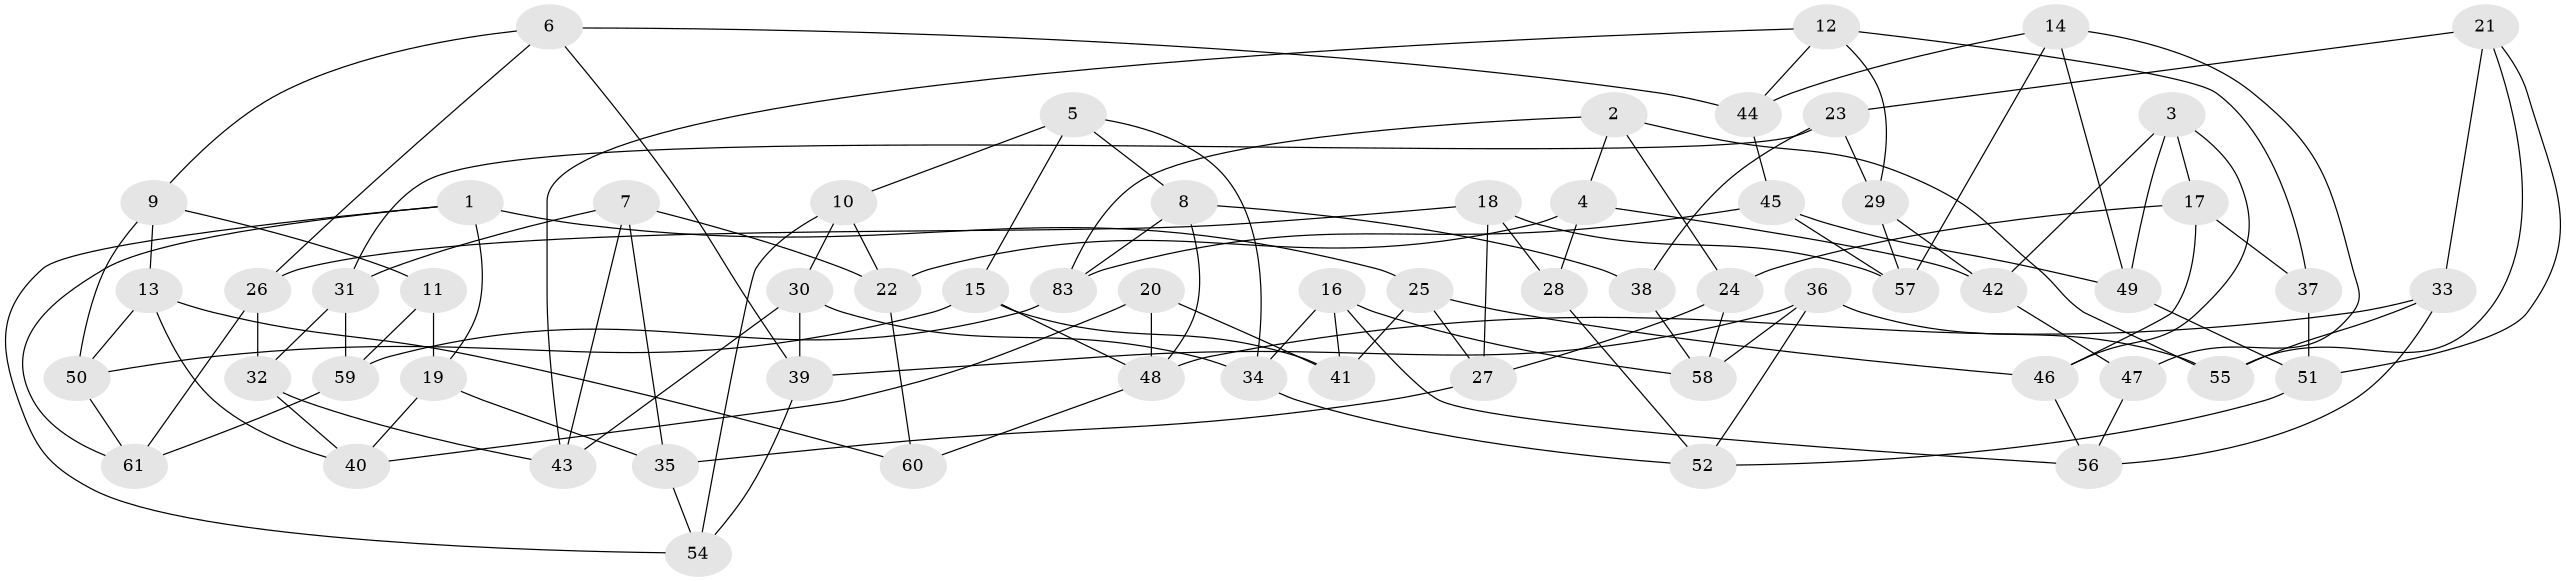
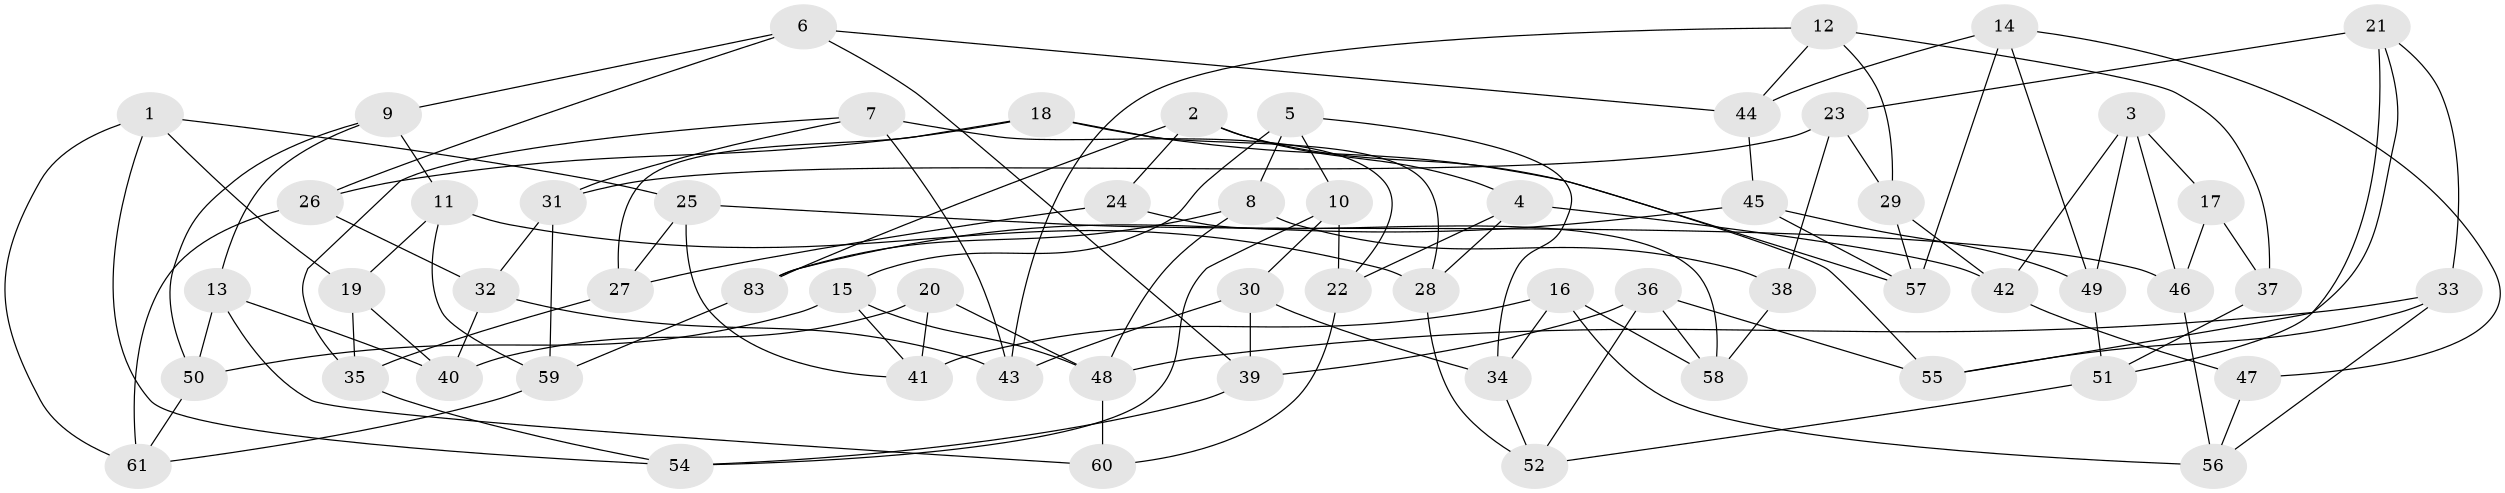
(1956, 228) -> none
none -> (774, 247)
